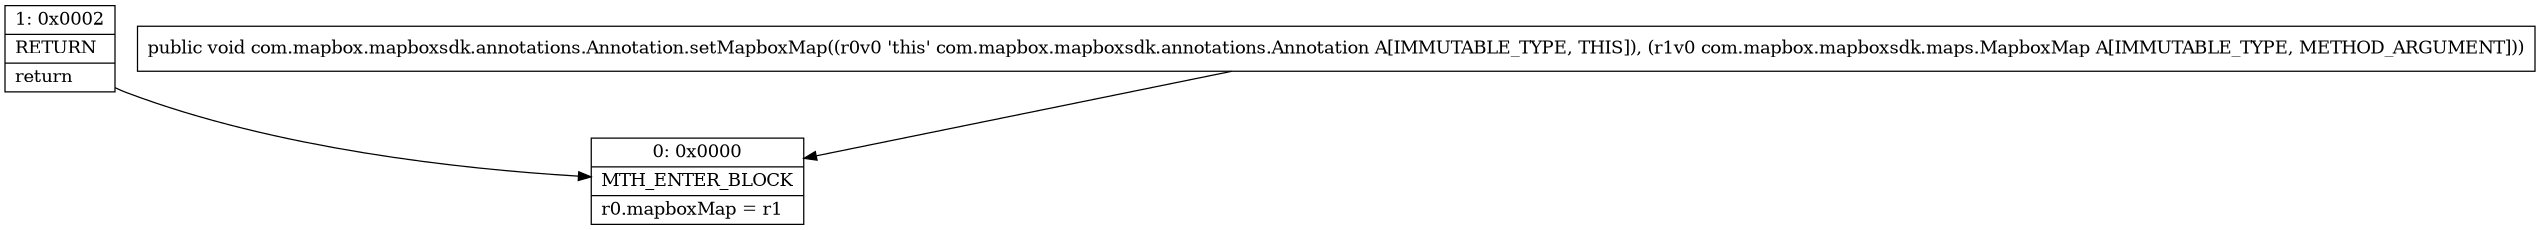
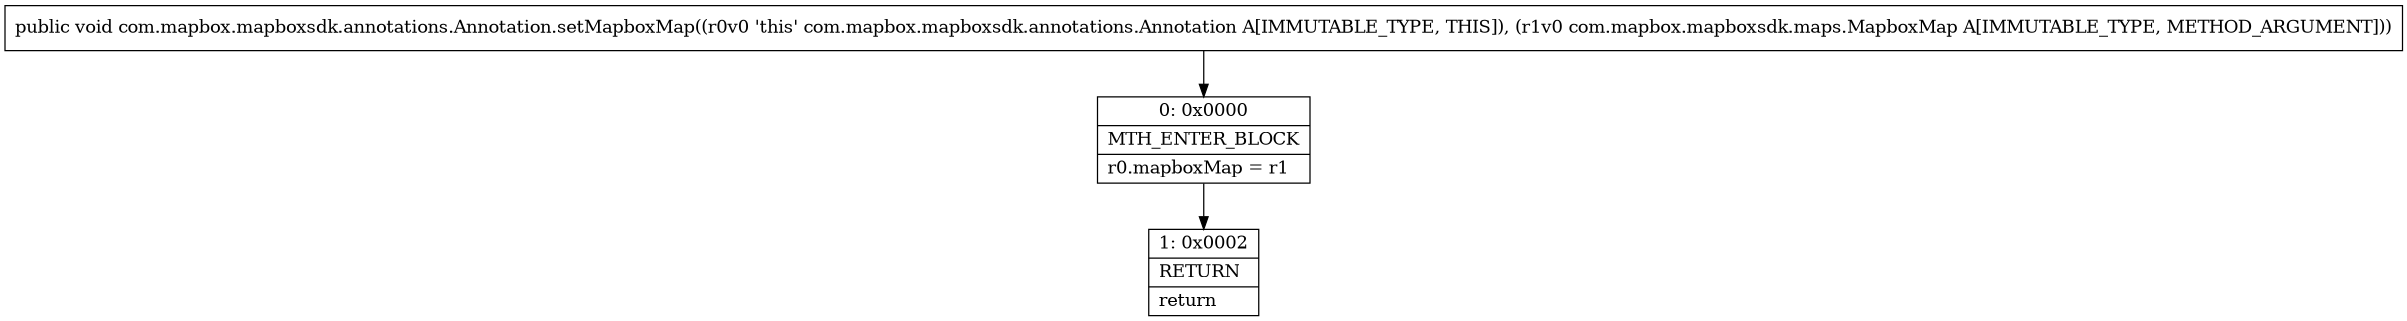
(343, 149) -> (1204, 200)
